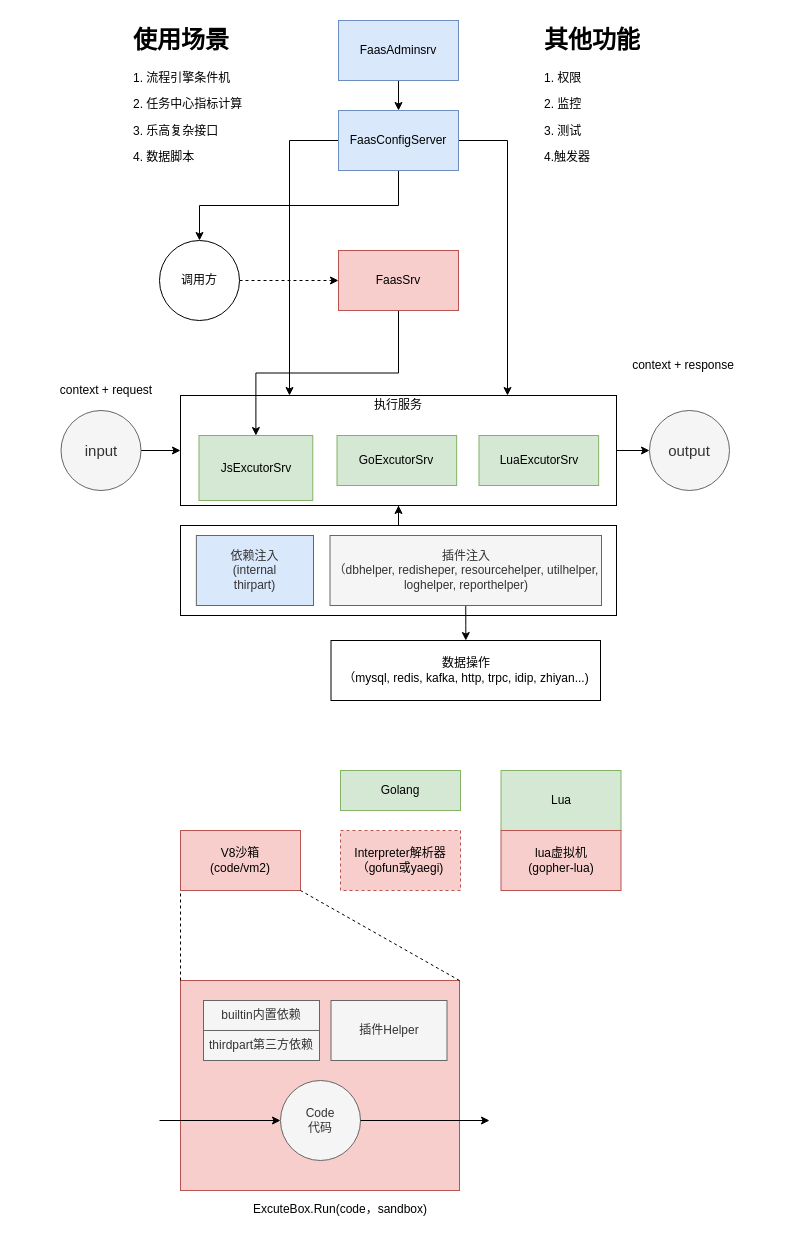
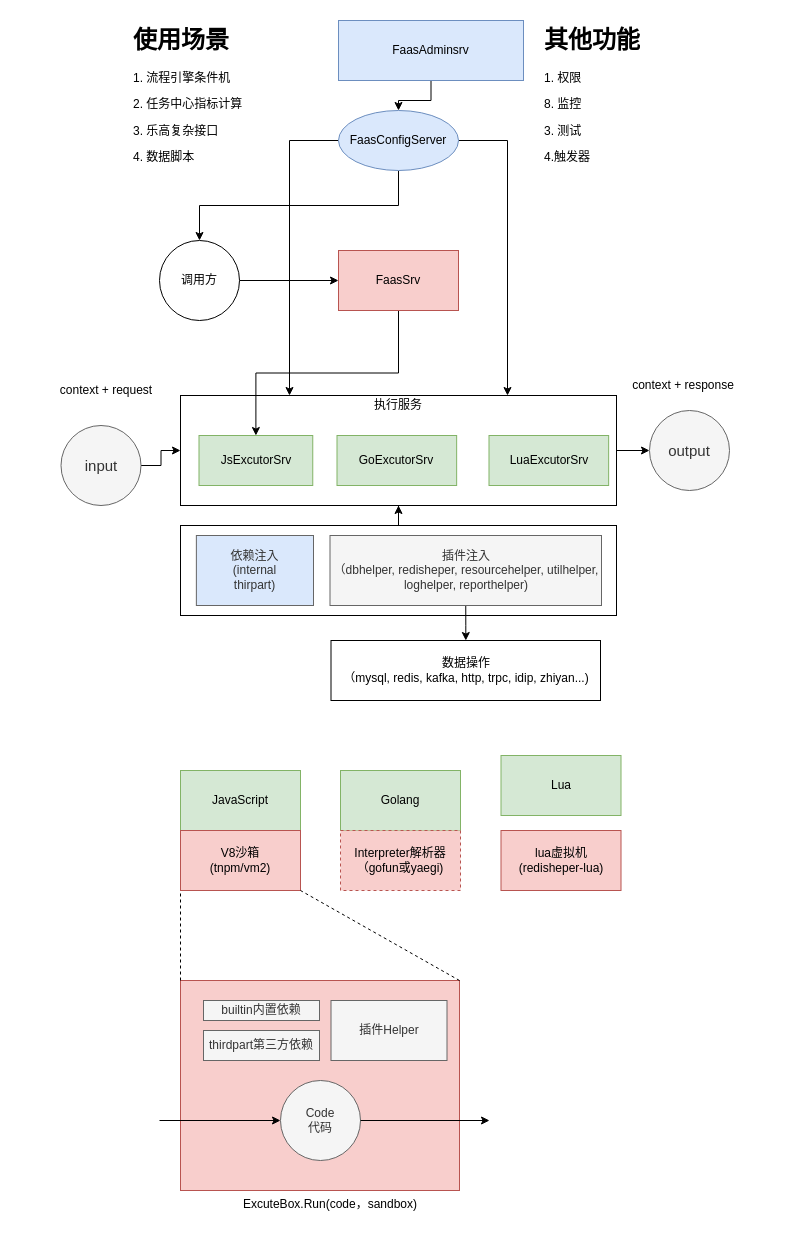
(569, 47) -> (569, 47)
(399, 51) -> (431, 51)
(399, 141) -> (399, 141)
(285, 281) -> (285, 281)
(684, 366) -> (684, 386)
(101, 451) -> (101, 466)
(539, 461) -> (549, 461)
(256, 468) -> (256, 461)
(401, 791) -> (401, 801)
none -> (241, 801)
(561, 801) -> (561, 786)
(241, 861) -> (241, 861)
(562, 861) -> (562, 861)
(262, 1016) -> (262, 1011)
(341, 1210) -> (331, 1205)
